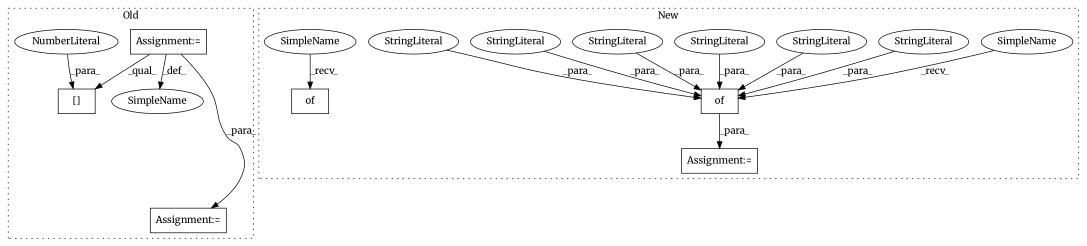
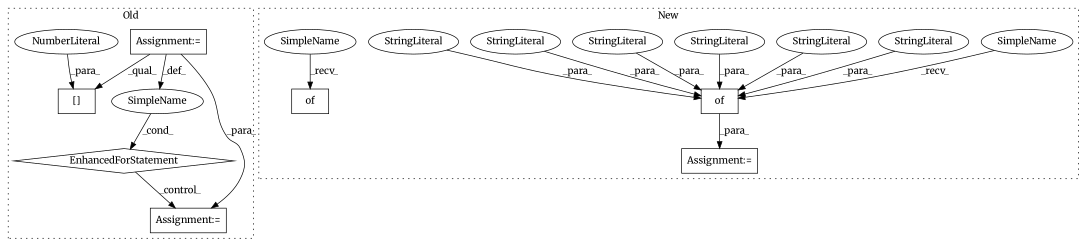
none -> (124, 161)
